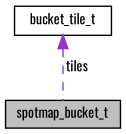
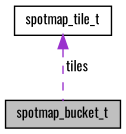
(63, 21) -> (63, 21)
